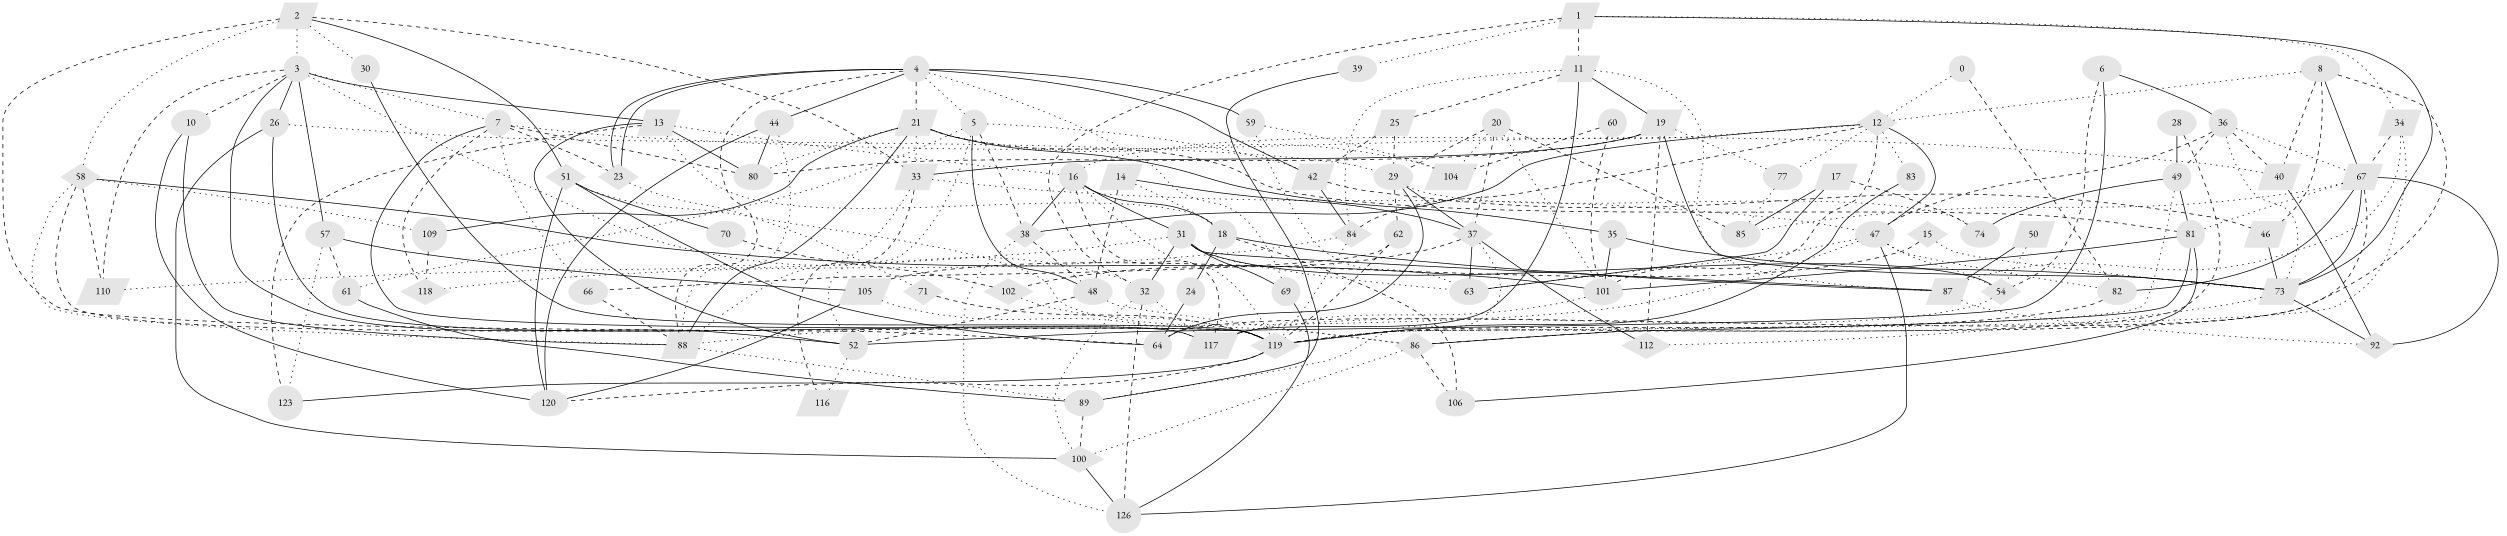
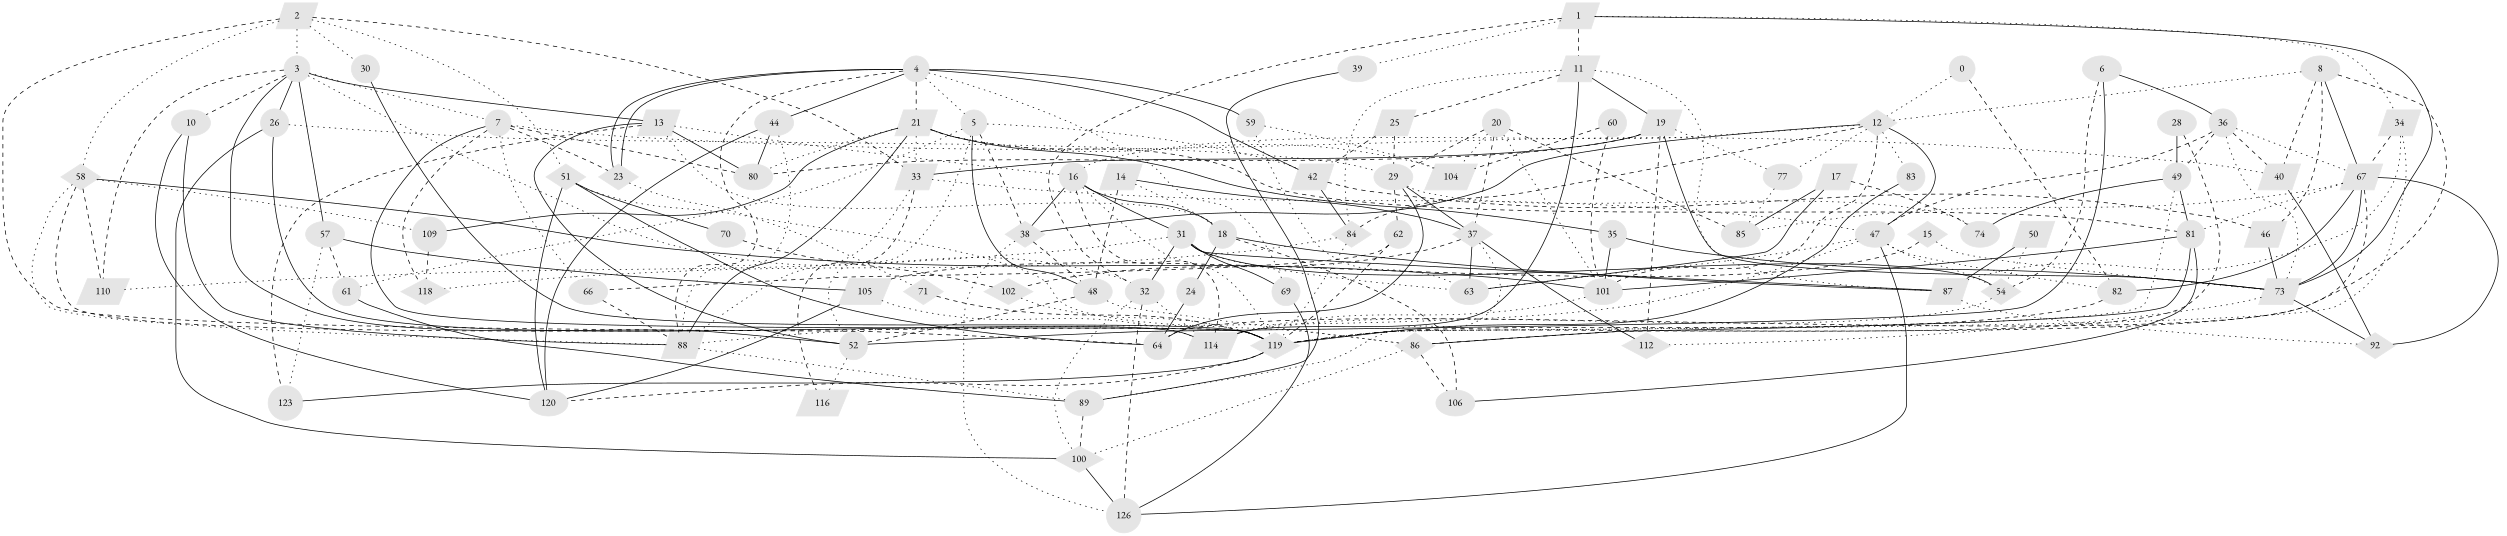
(453, 69) -> (453, 69)
(1211, 346) -> (1211, 346)
